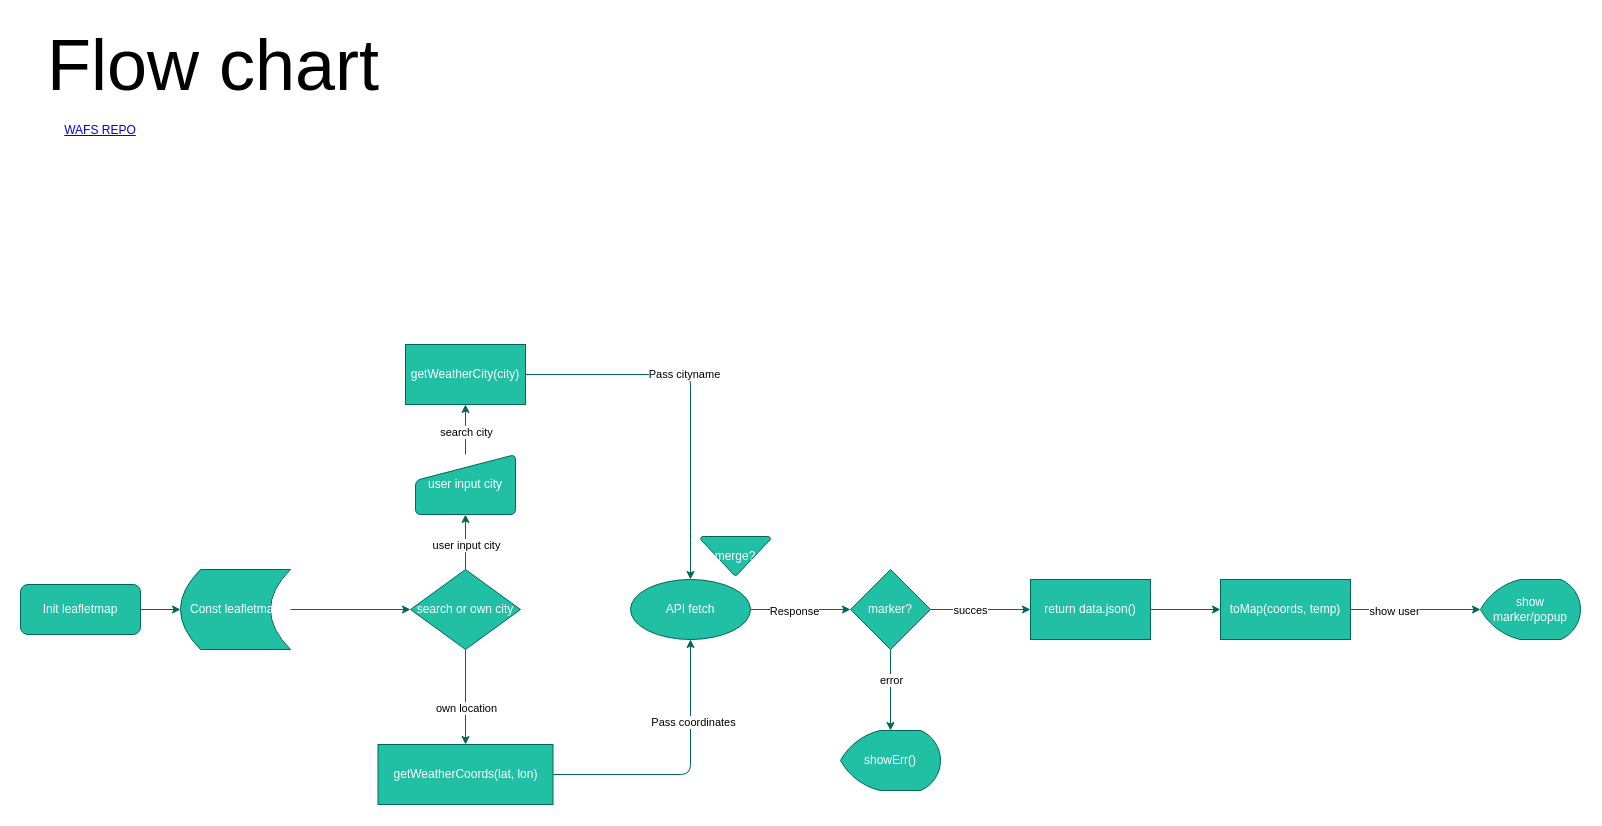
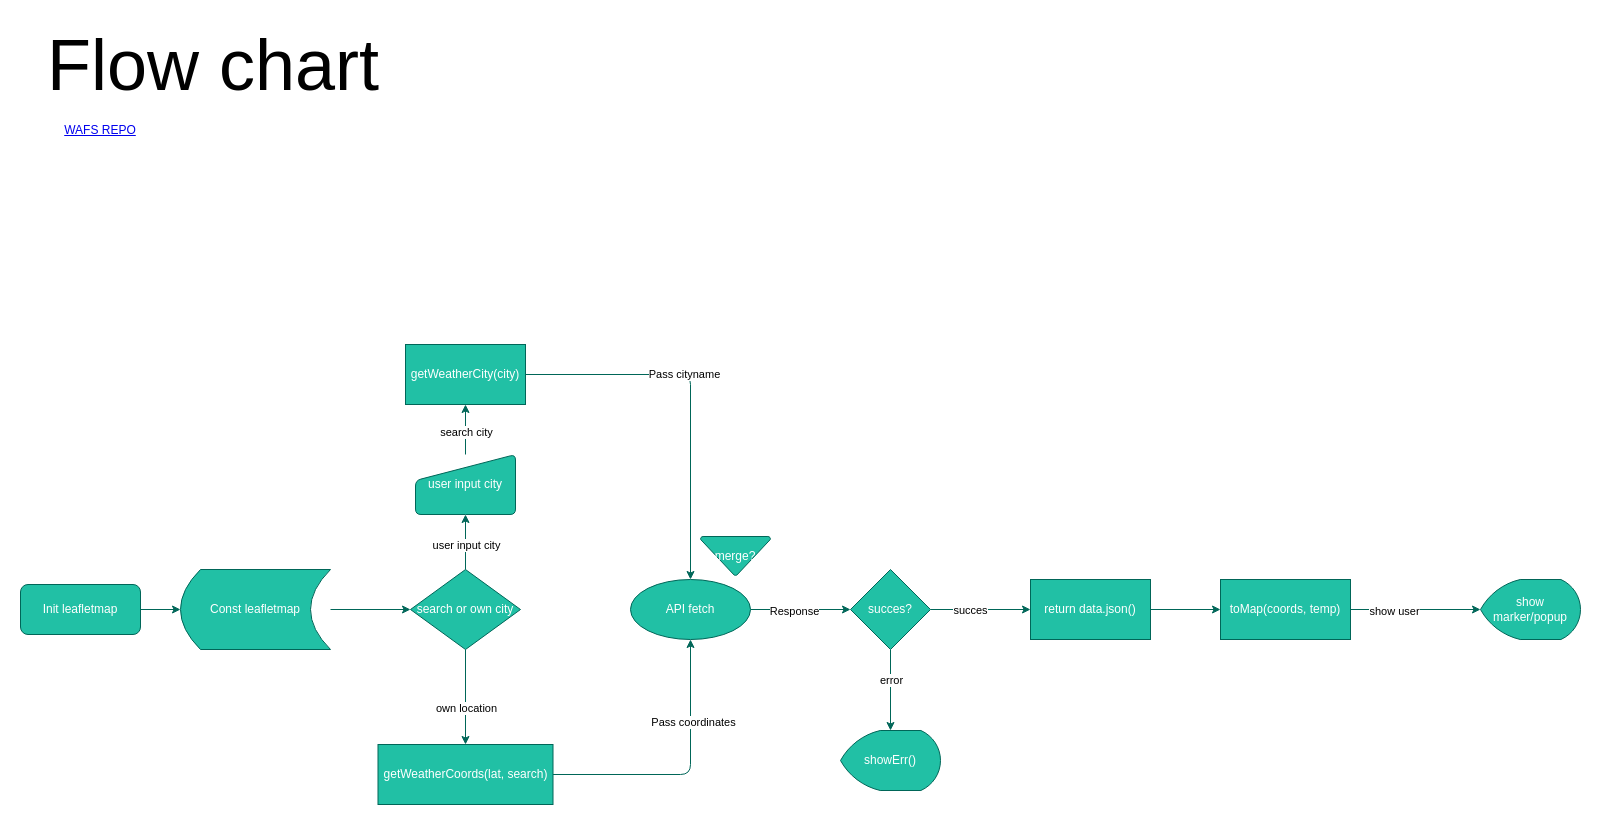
(236, 610) -> (256, 610)
(891, 610) -> (891, 610)
(466, 775) -> (466, 775)
